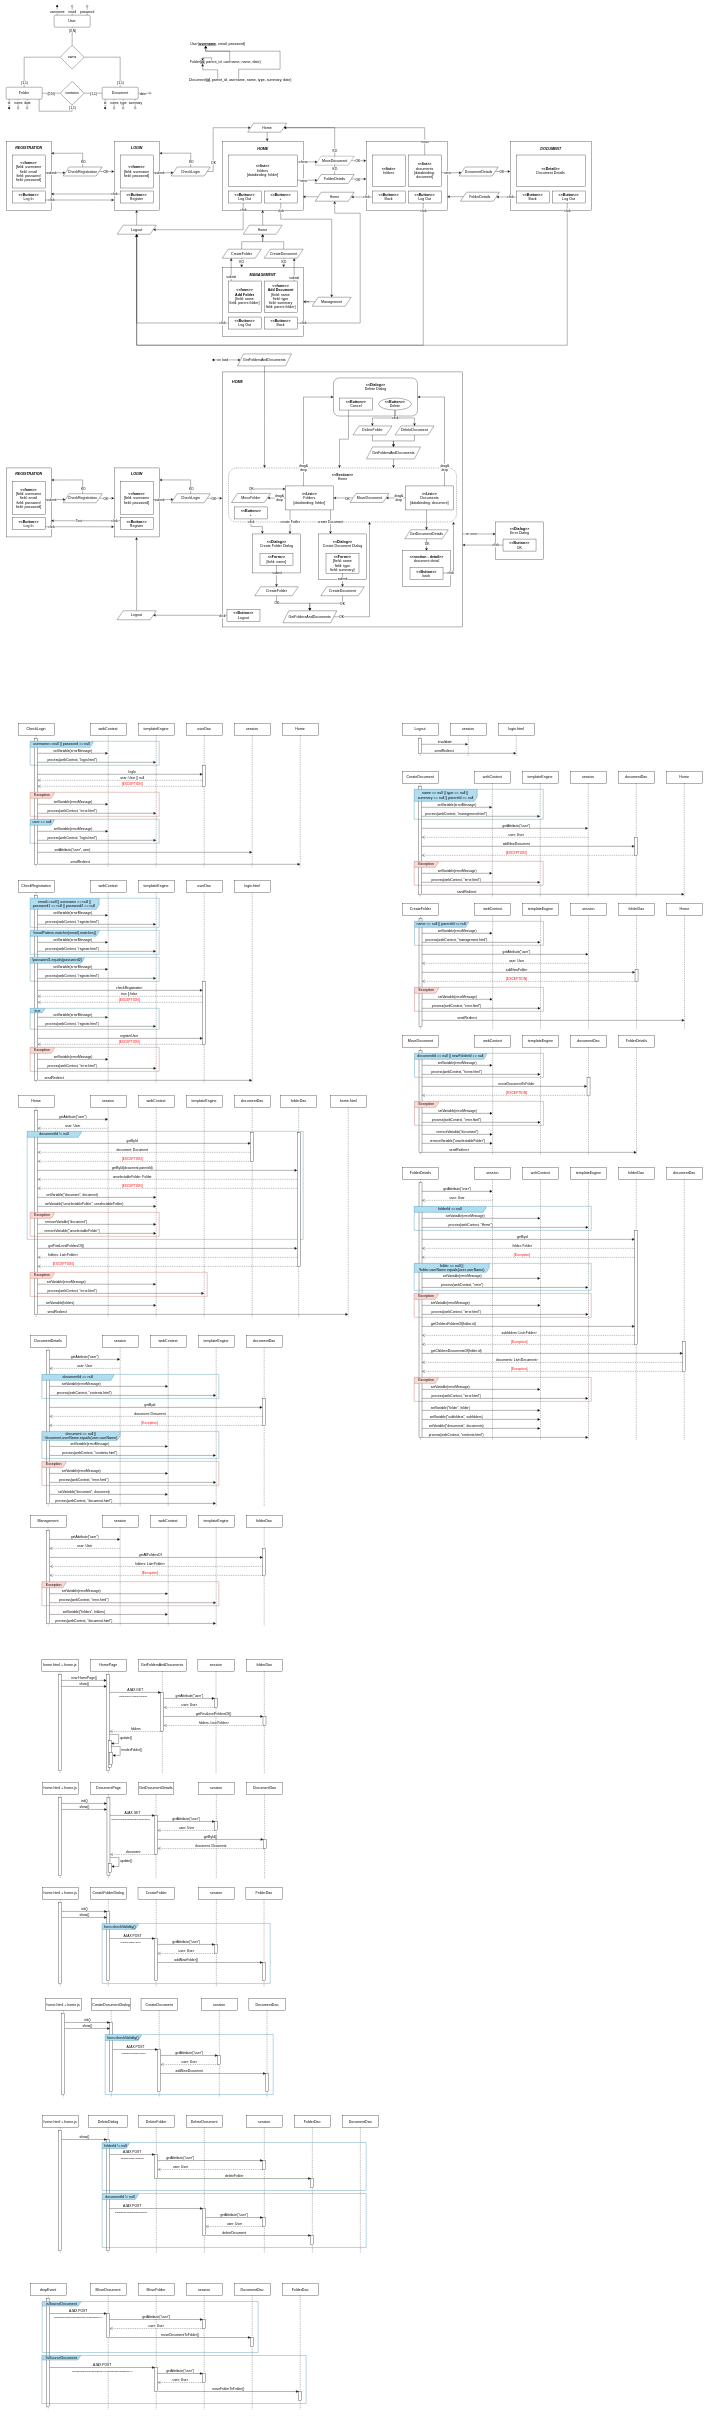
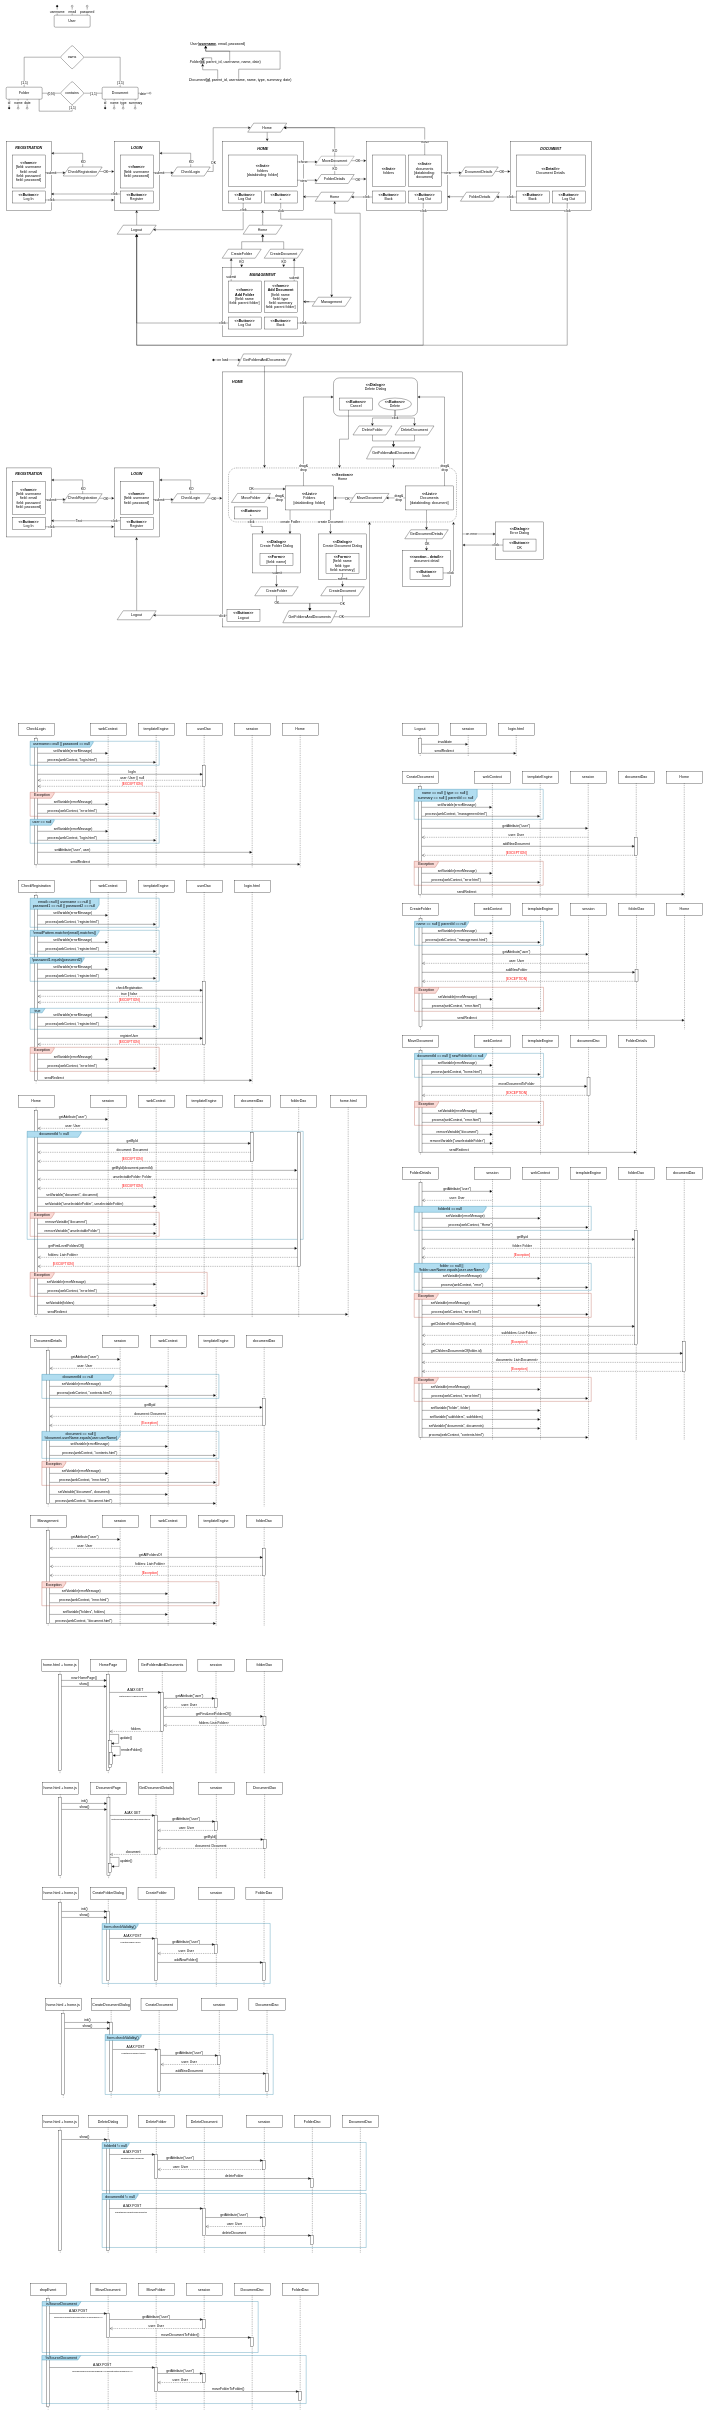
(72, 30) -> none
